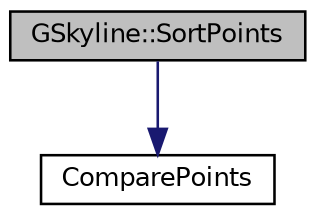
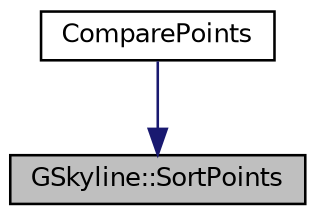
(158, 95) -> (158, 95)
